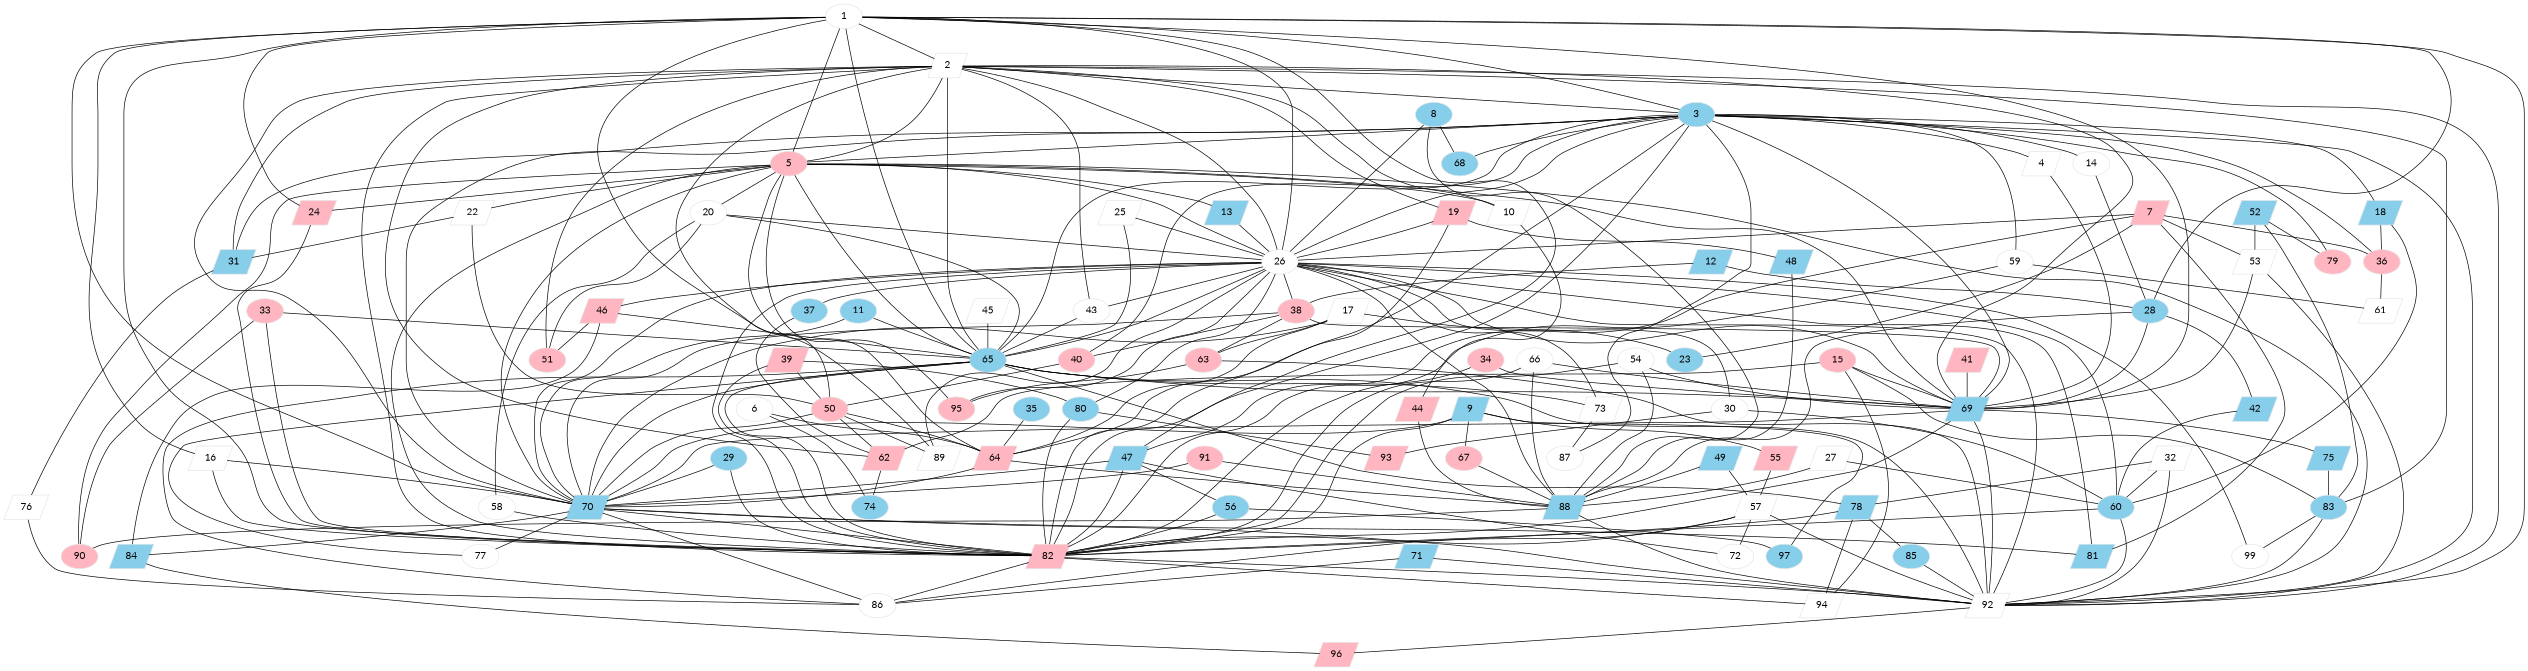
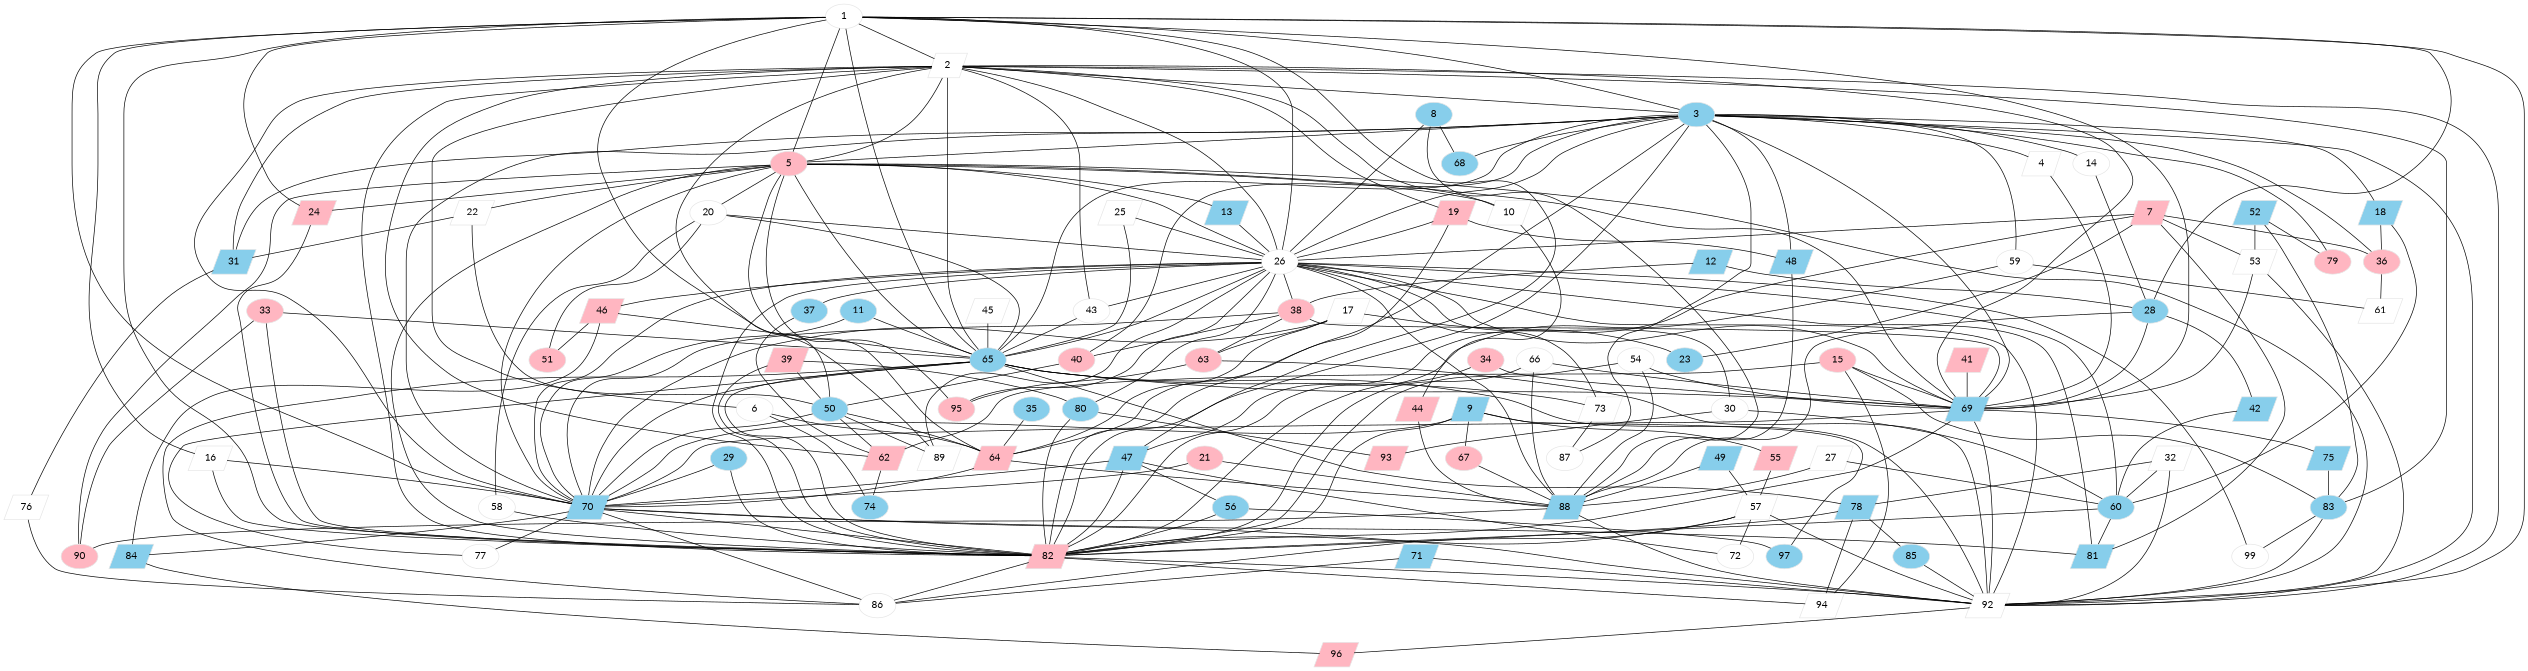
(671, 129) -> (442, 153)
none -> (1772, 171)
(830, 409) -> (830, 409)
(1205, 458) -> (1205, 458)
(2090, 585) -> (2104, 532)
